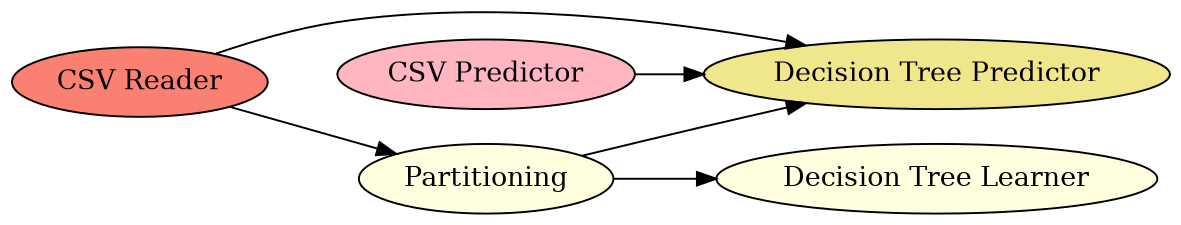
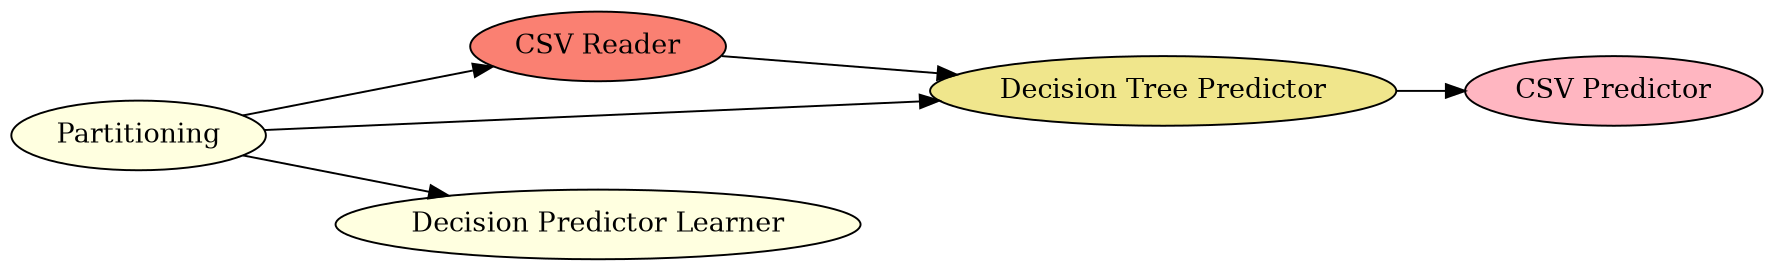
(660, 74) -> (1421, 91)
(304, 128) -> (358, 93)
(937, 179) -> (598, 224)
